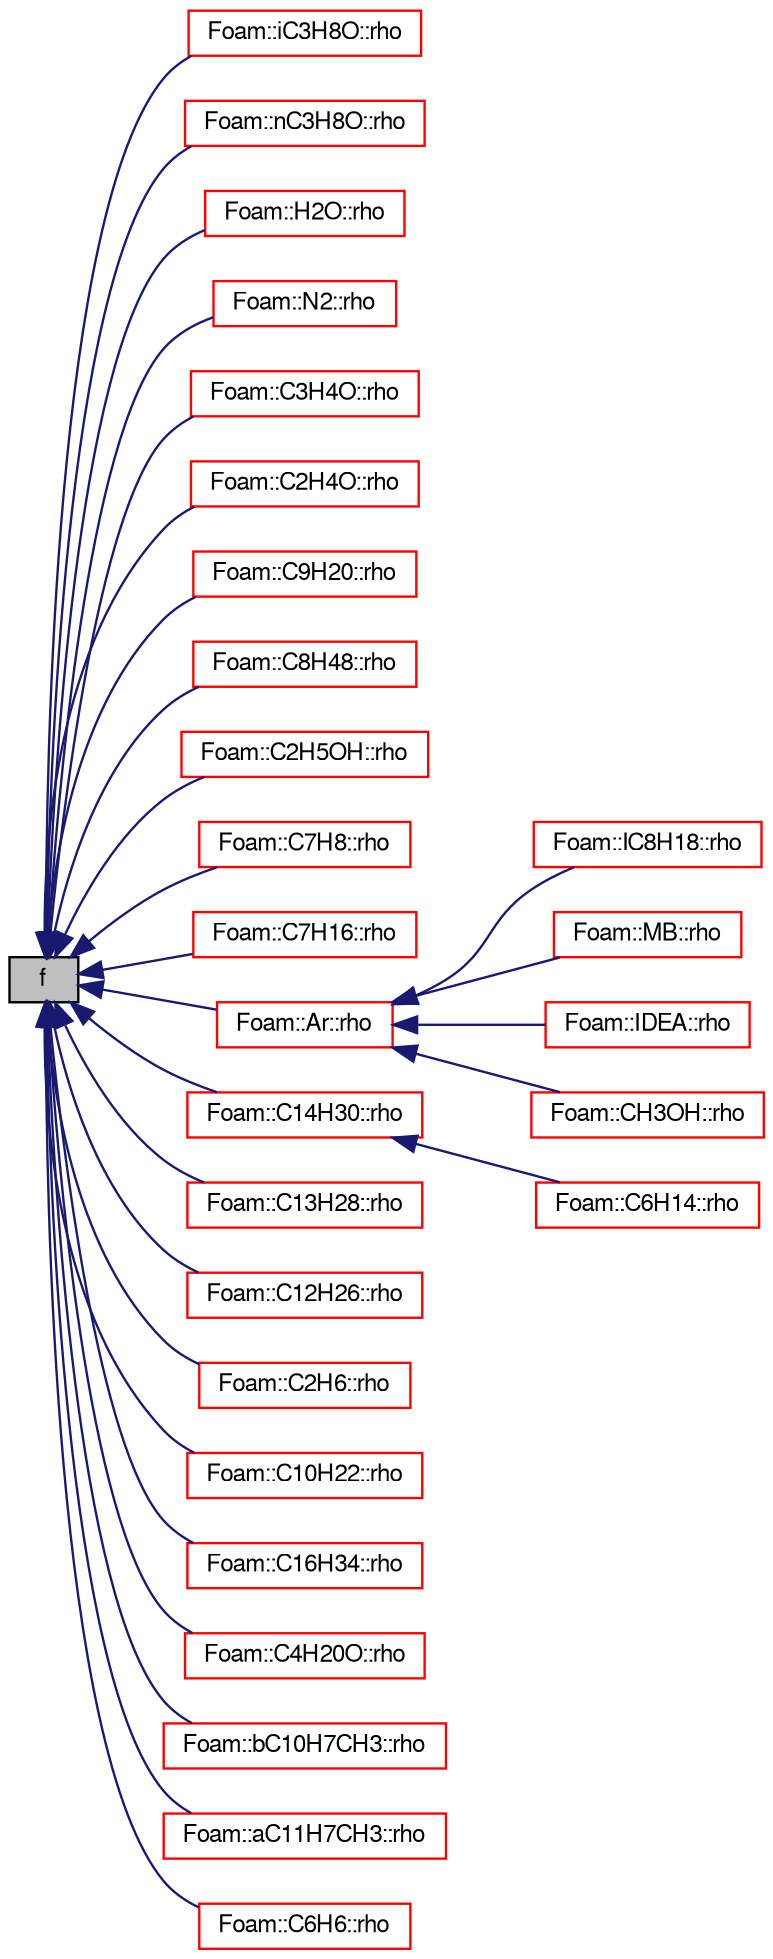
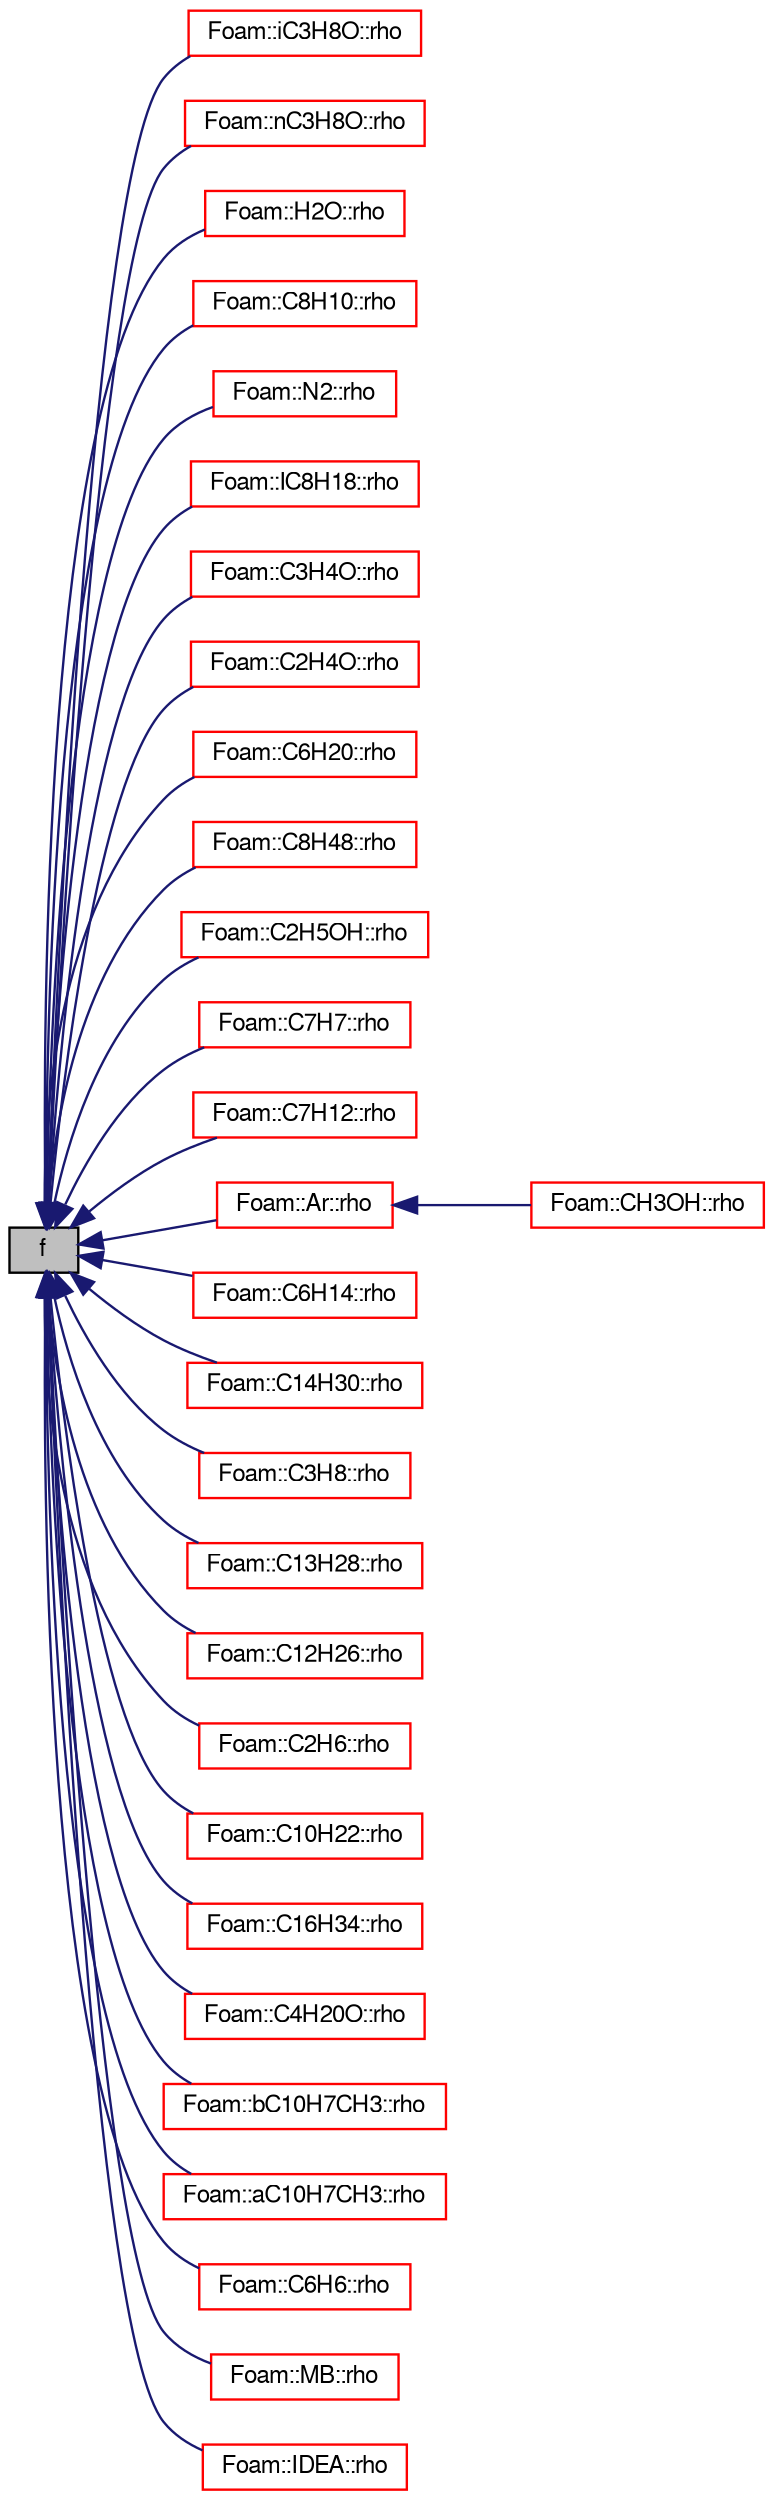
none -> (305, 304)
(305, 574) -> (305, 754)
(305, 845) -> (305, 1025)
(493, 929) -> (93, 733)
(305, 935) -> (305, 1115)
(488, 977) -> (84, 1847)
(482, 1025) -> (81, 1888)
(488, 1163) -> (148, 1268)
none -> (305, 1476)
(305, 1836) -> (305, 2197)
